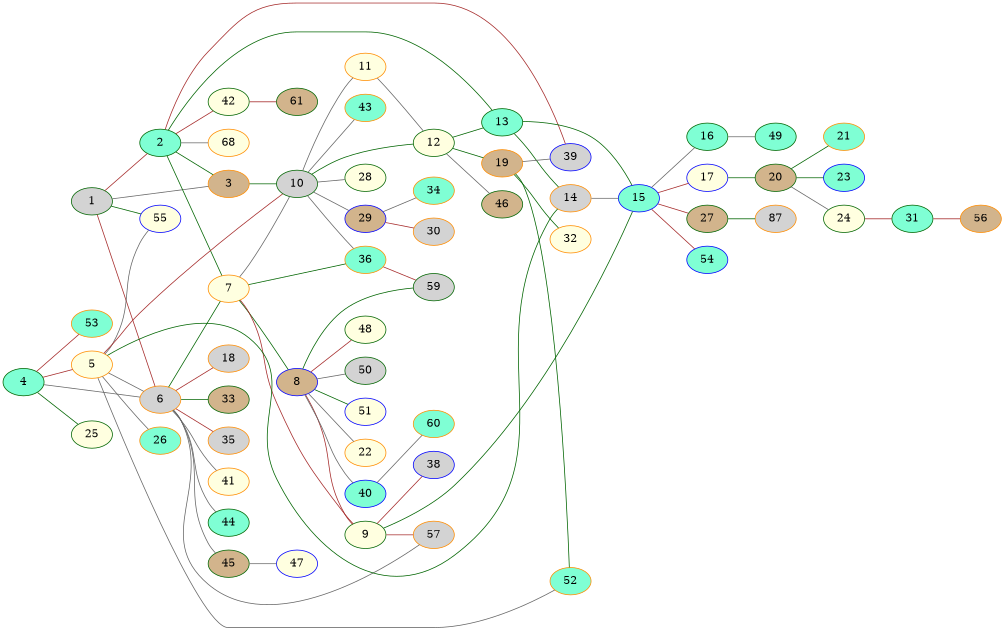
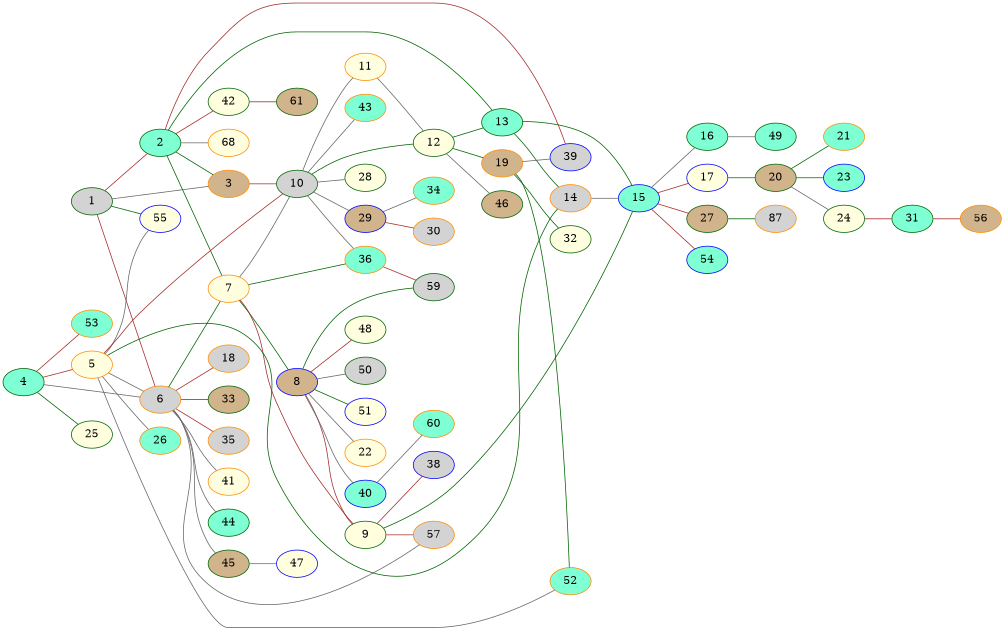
(263, 184) -> (263, 184)
(571, 239) -> (571, 239)
